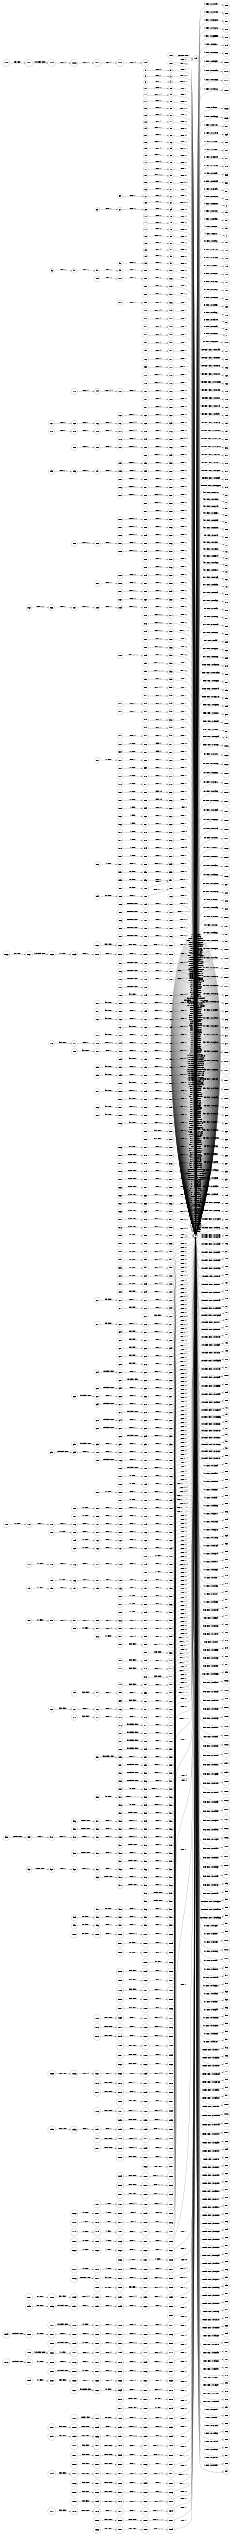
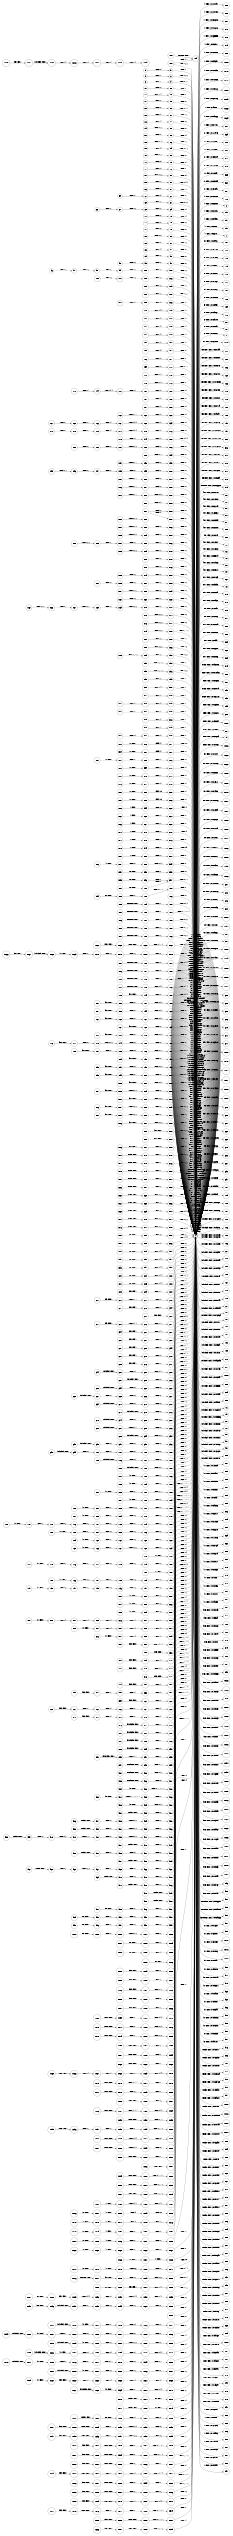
none -> (226, 100)
(158, 520) -> (158, 516)
none -> (171, 987)
